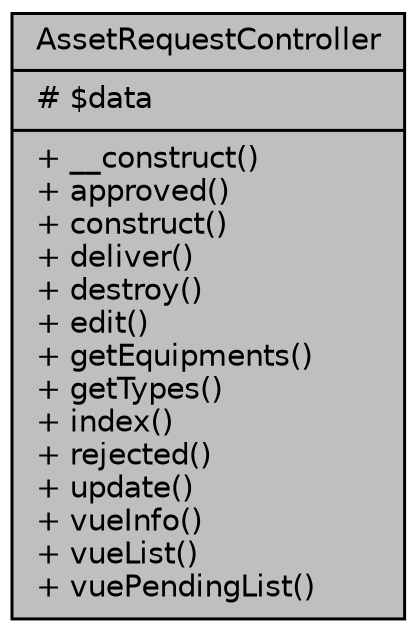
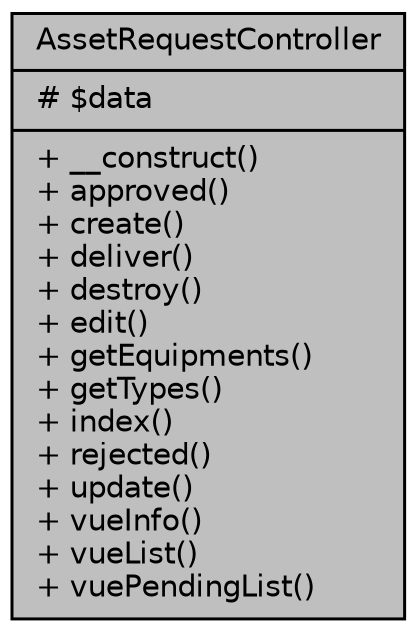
(132, 225) -> (111, 225)
